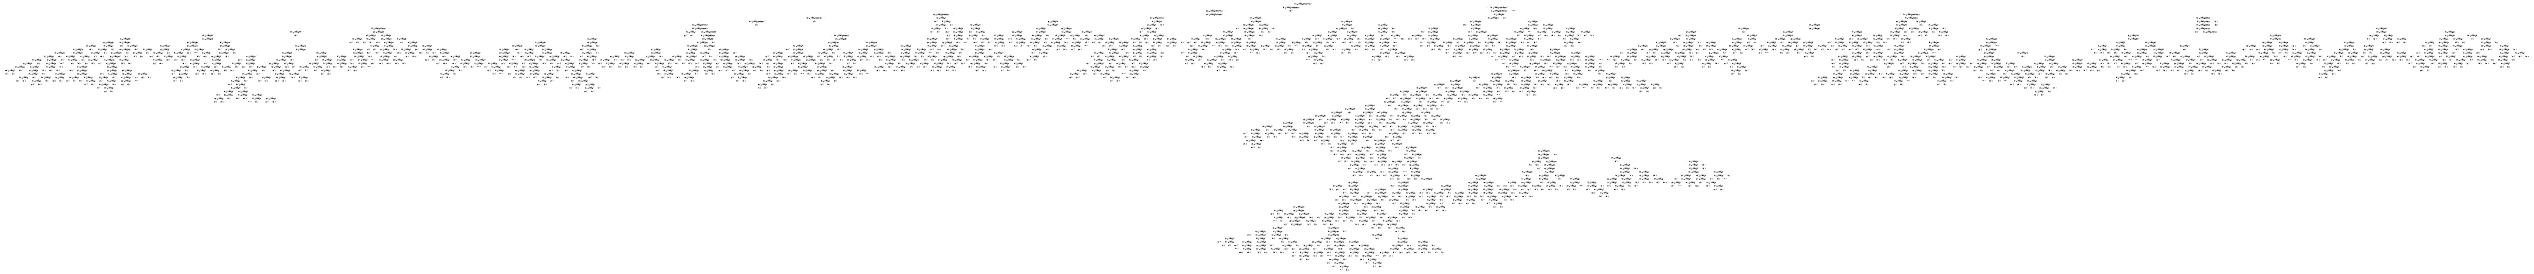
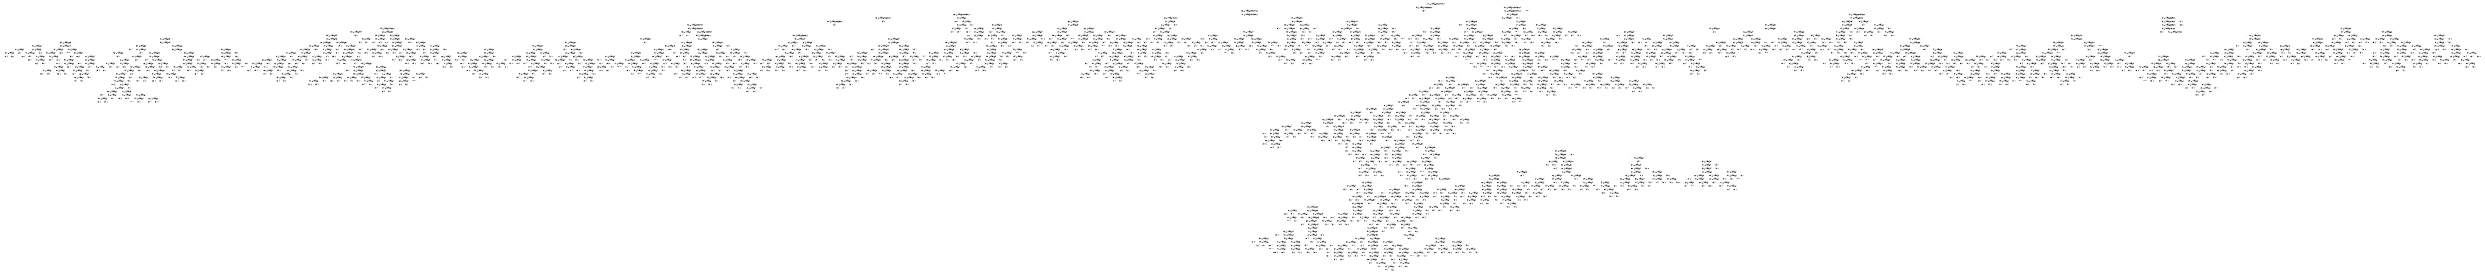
(1359, 39) -> none
(1496, 60) -> none
